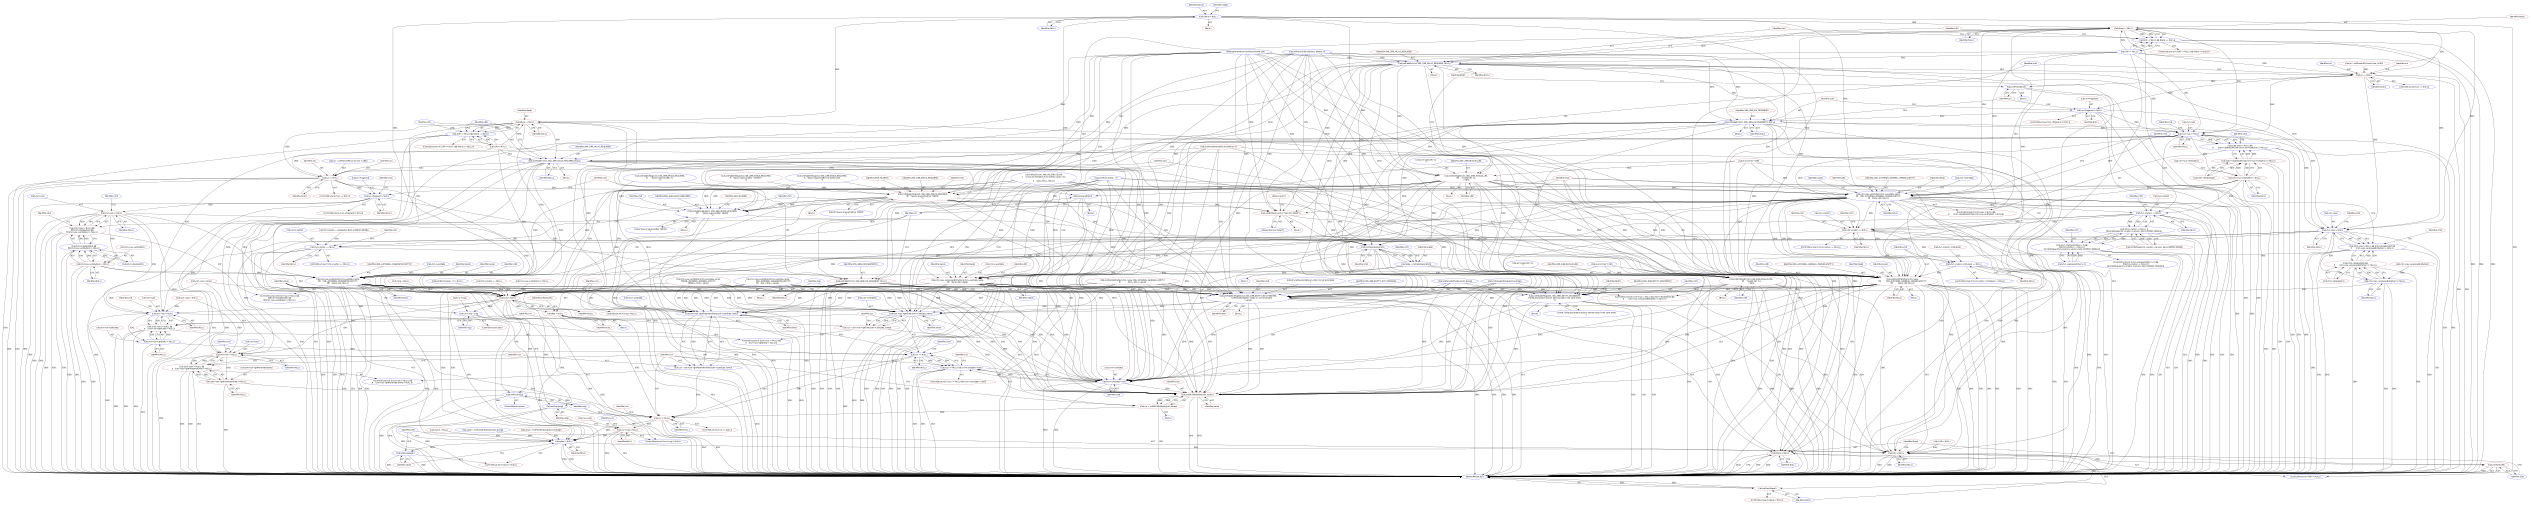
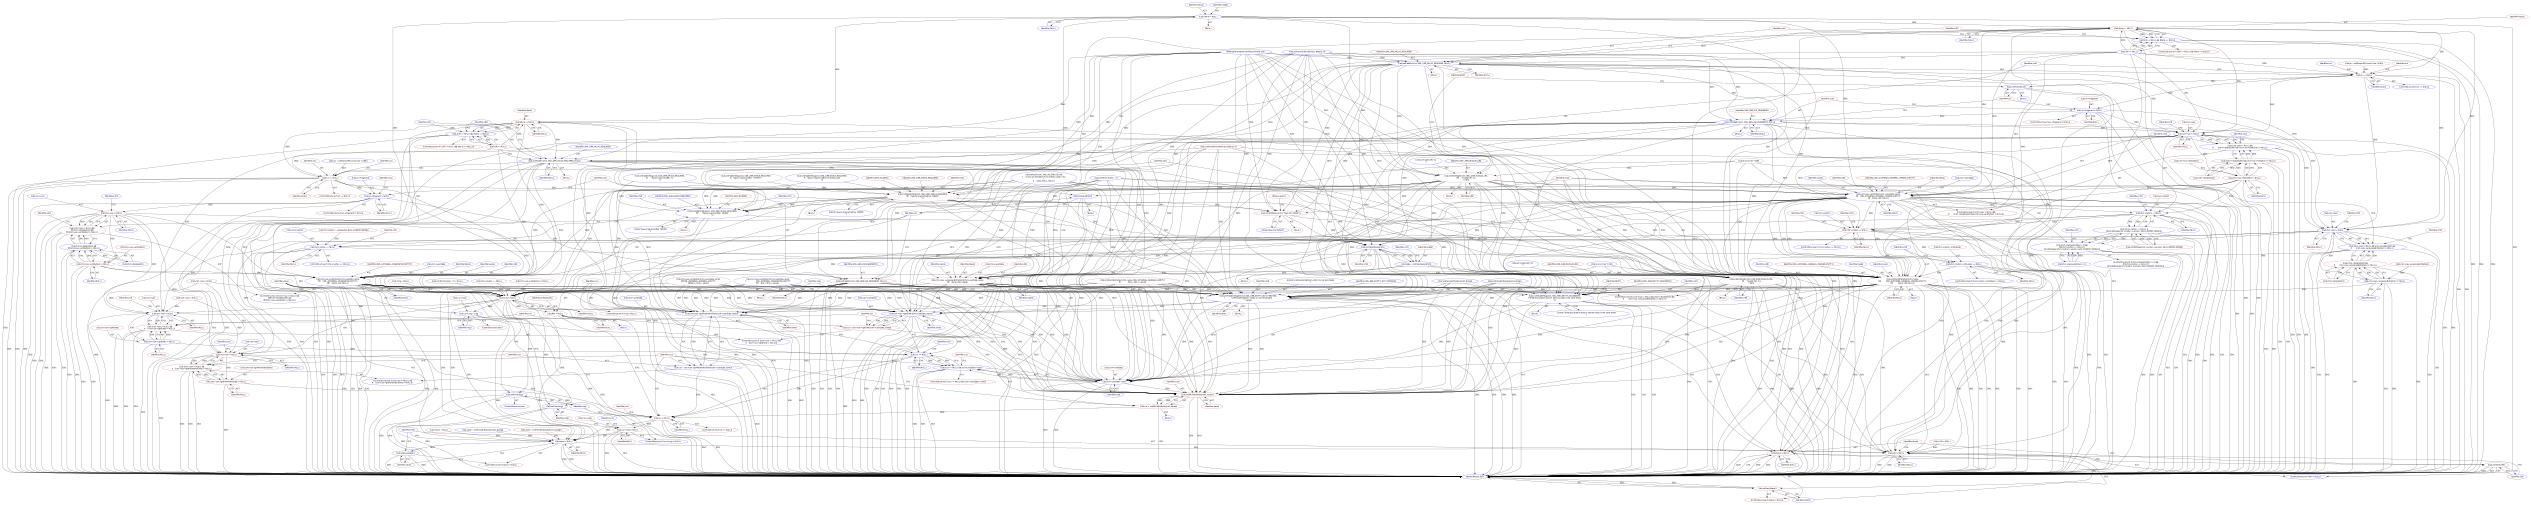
none -> (1792, 482)
